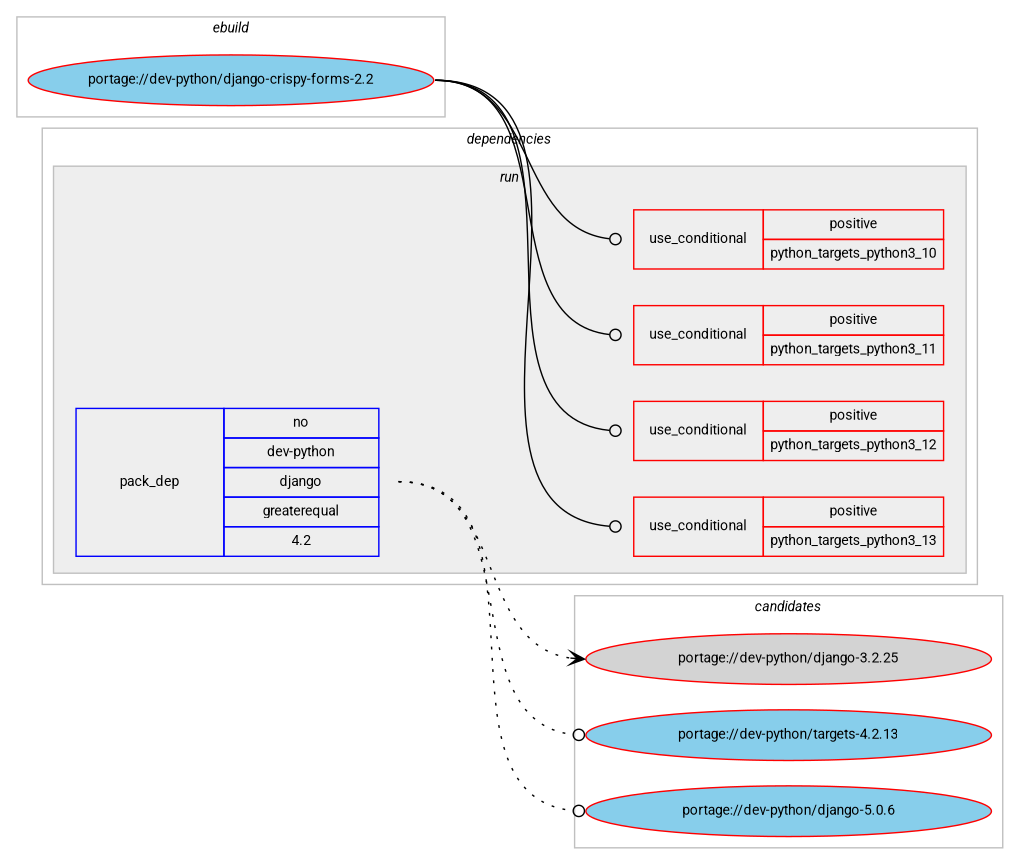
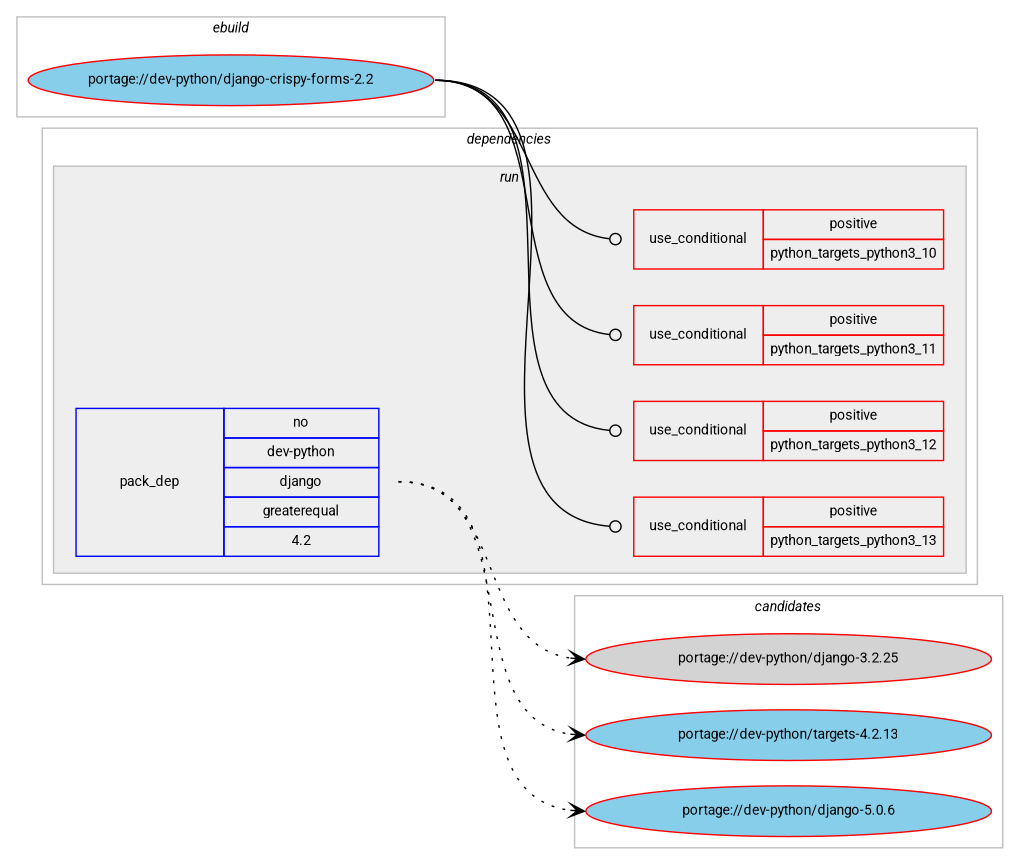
(501, 652) -> (503, 658)
(493, 661) -> (493, 660)
